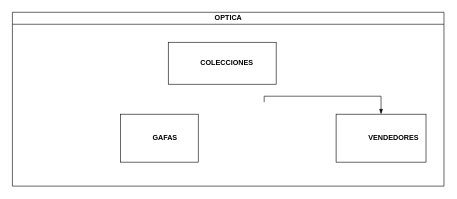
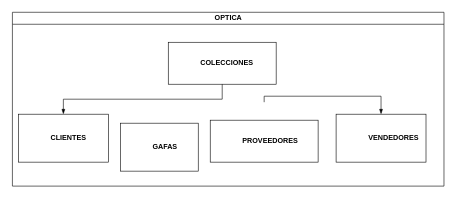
none -> (63, 103)
none -> (63, 138)
(159, 138) -> (159, 147)
none -> (264, 141)
